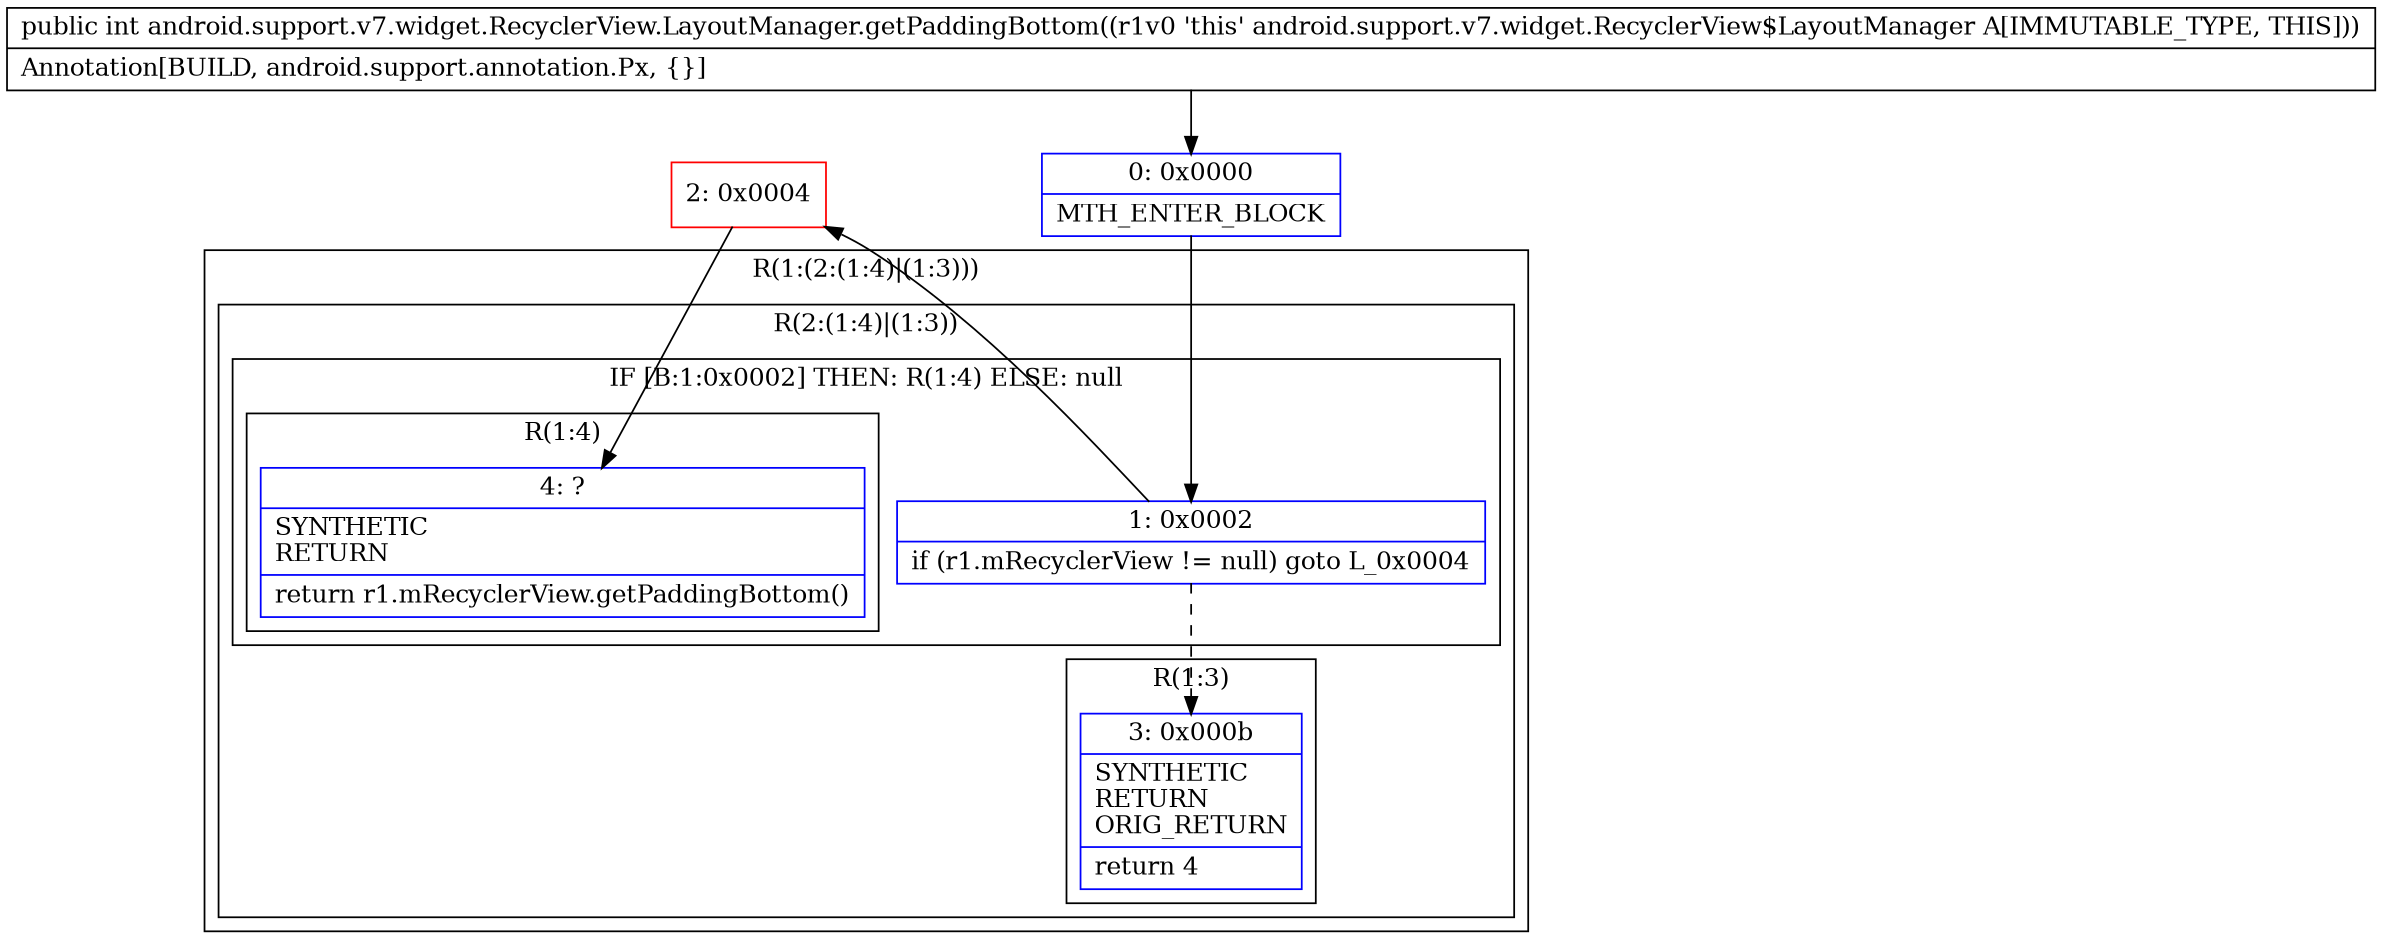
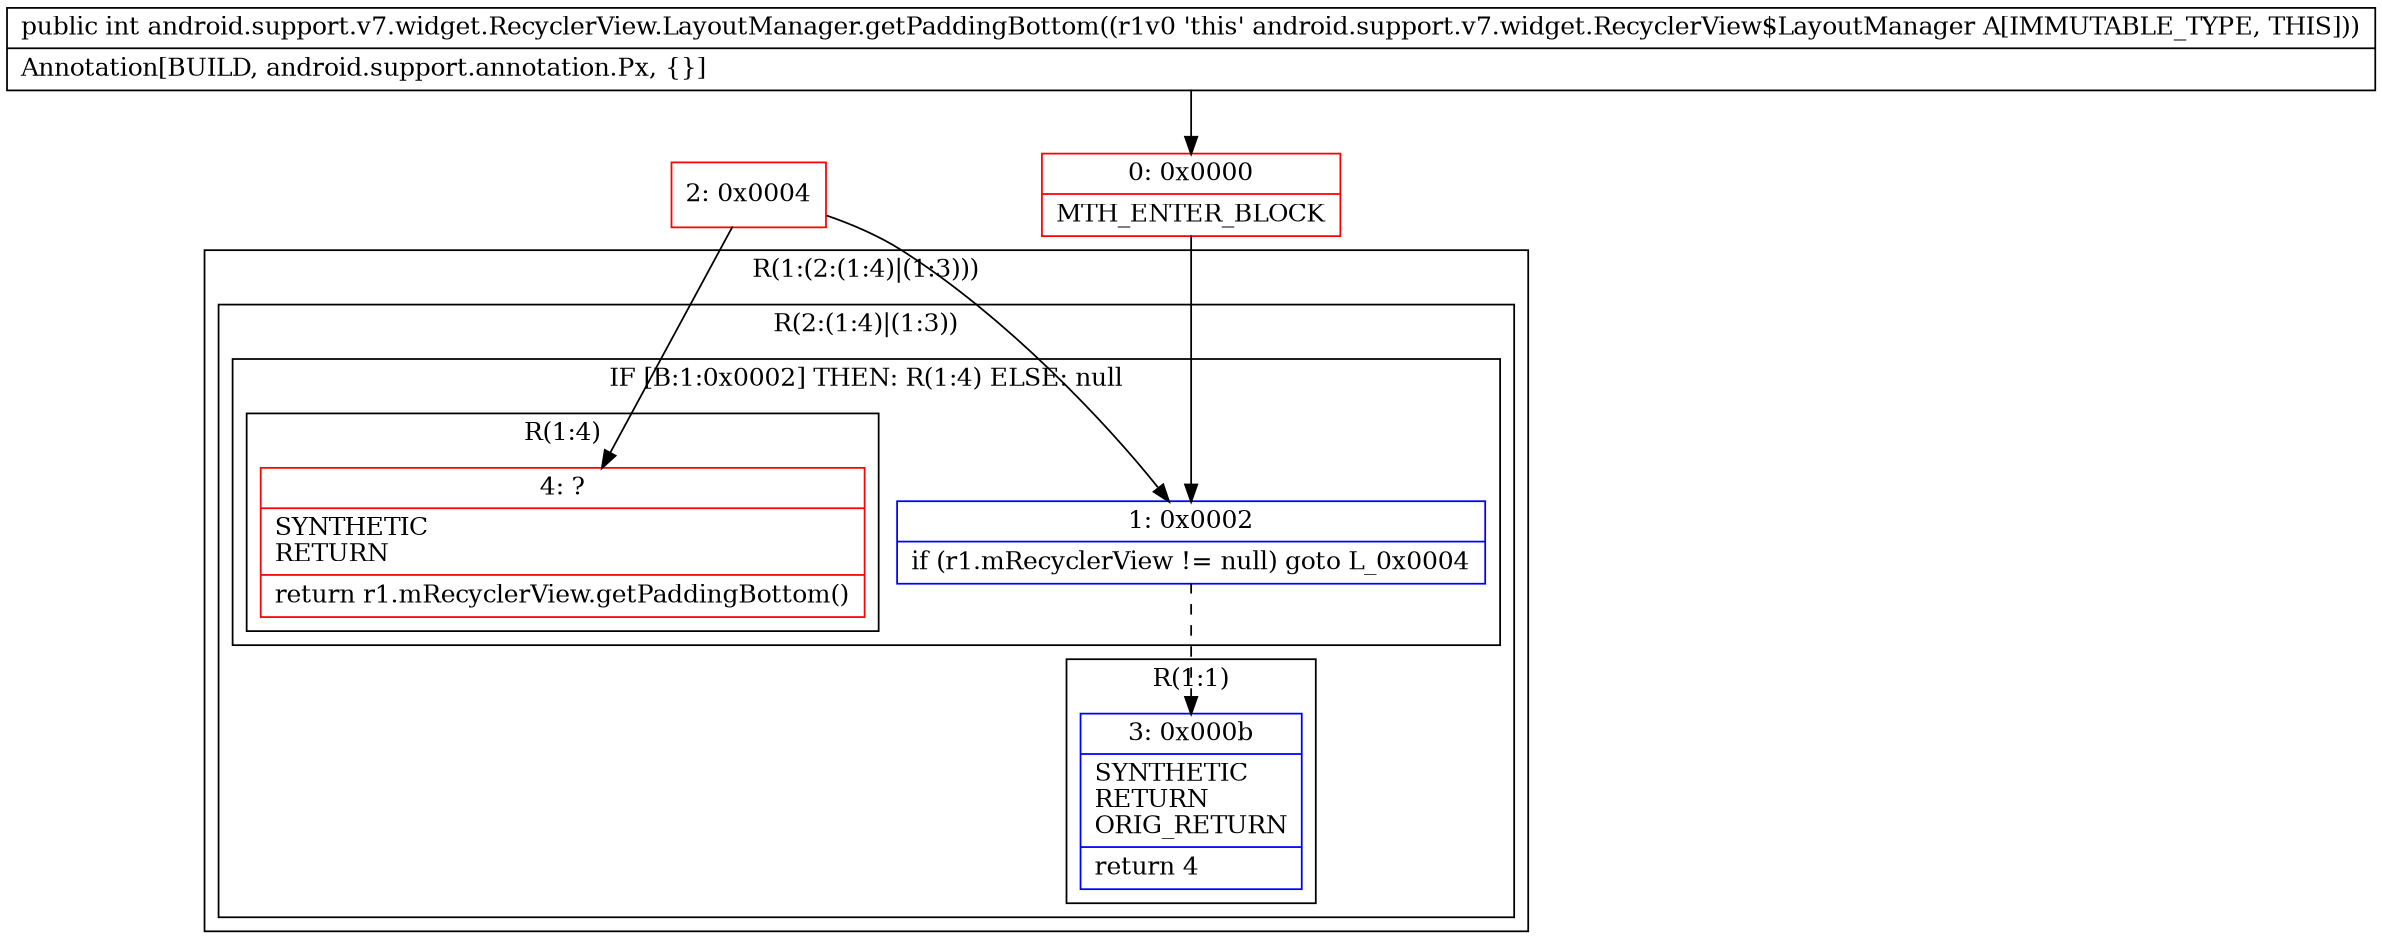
(1191, 195) -> (1191, 195)
(1020, 371) -> (1008, 331)
(563, 542) -> (563, 542)
(1191, 679) -> (1191, 679)
